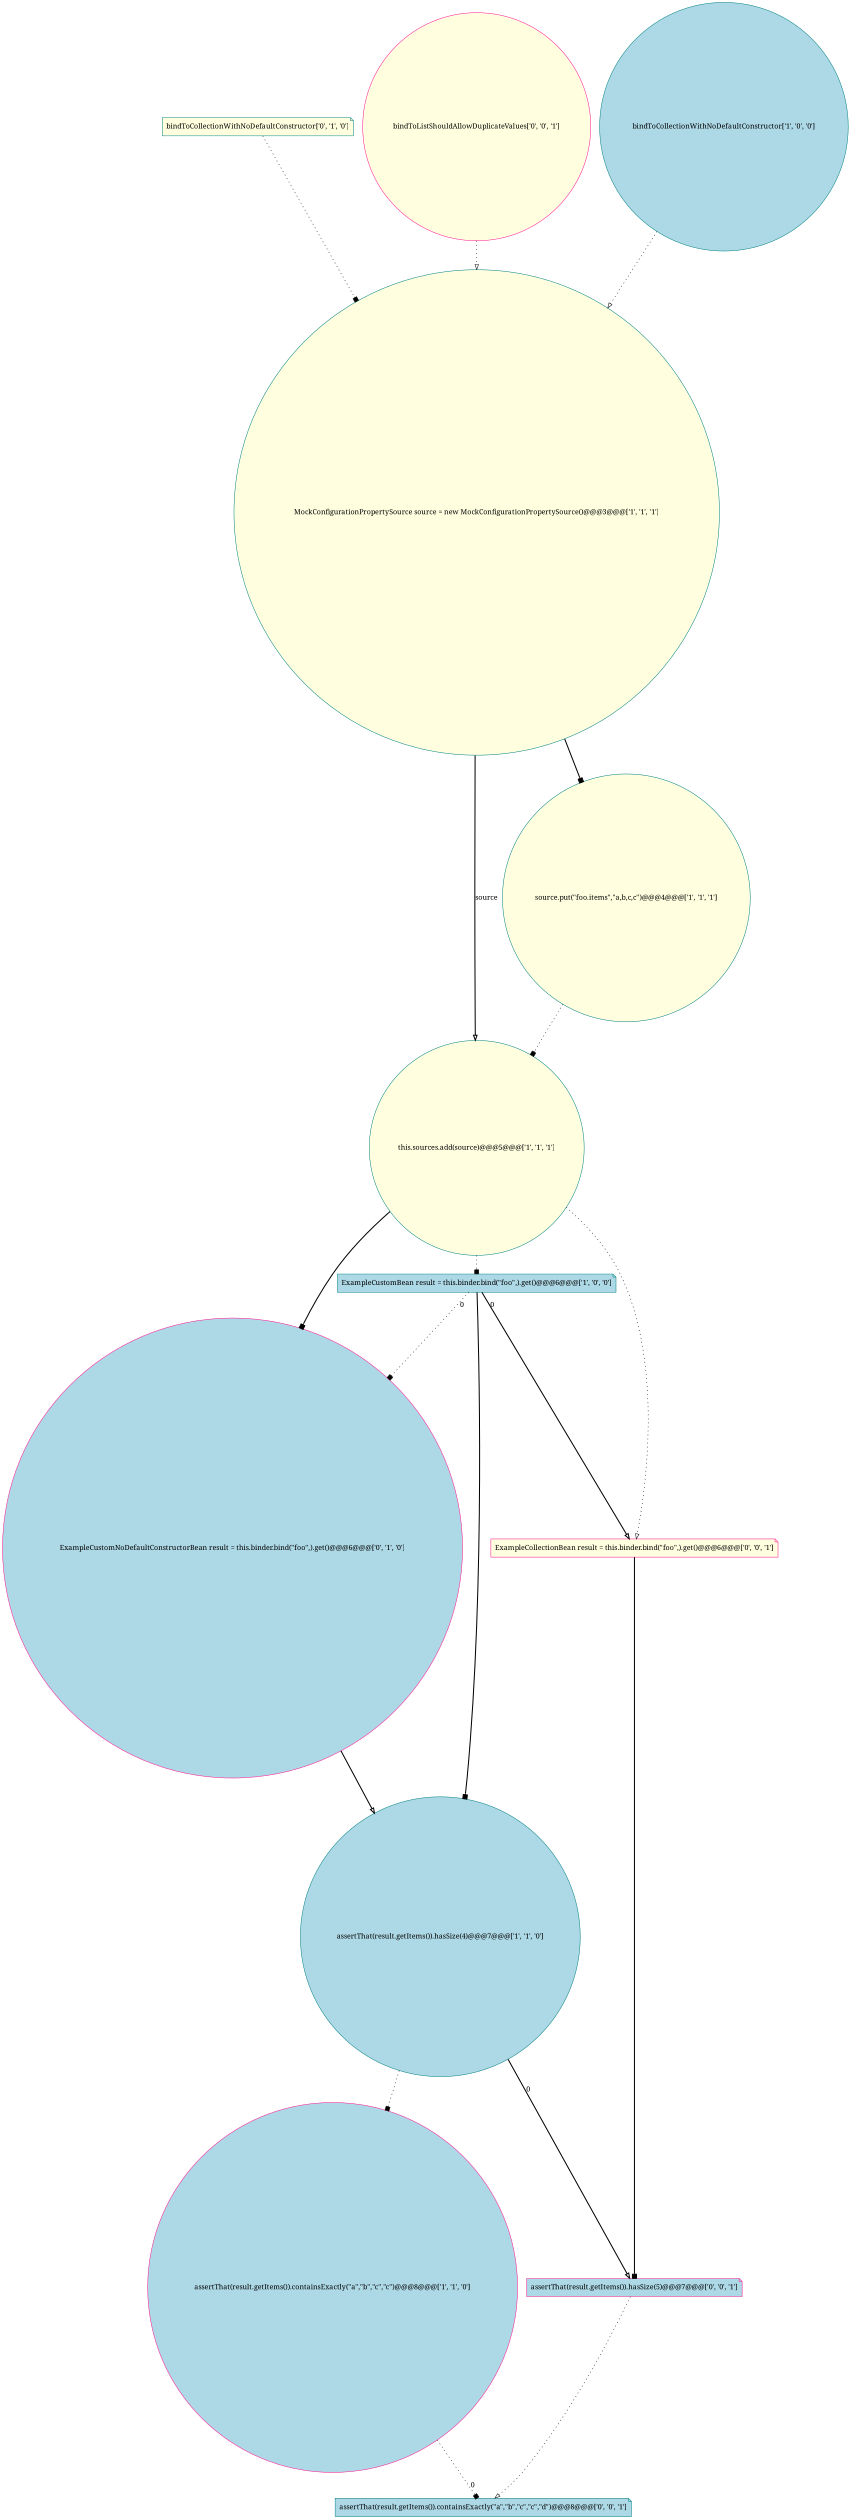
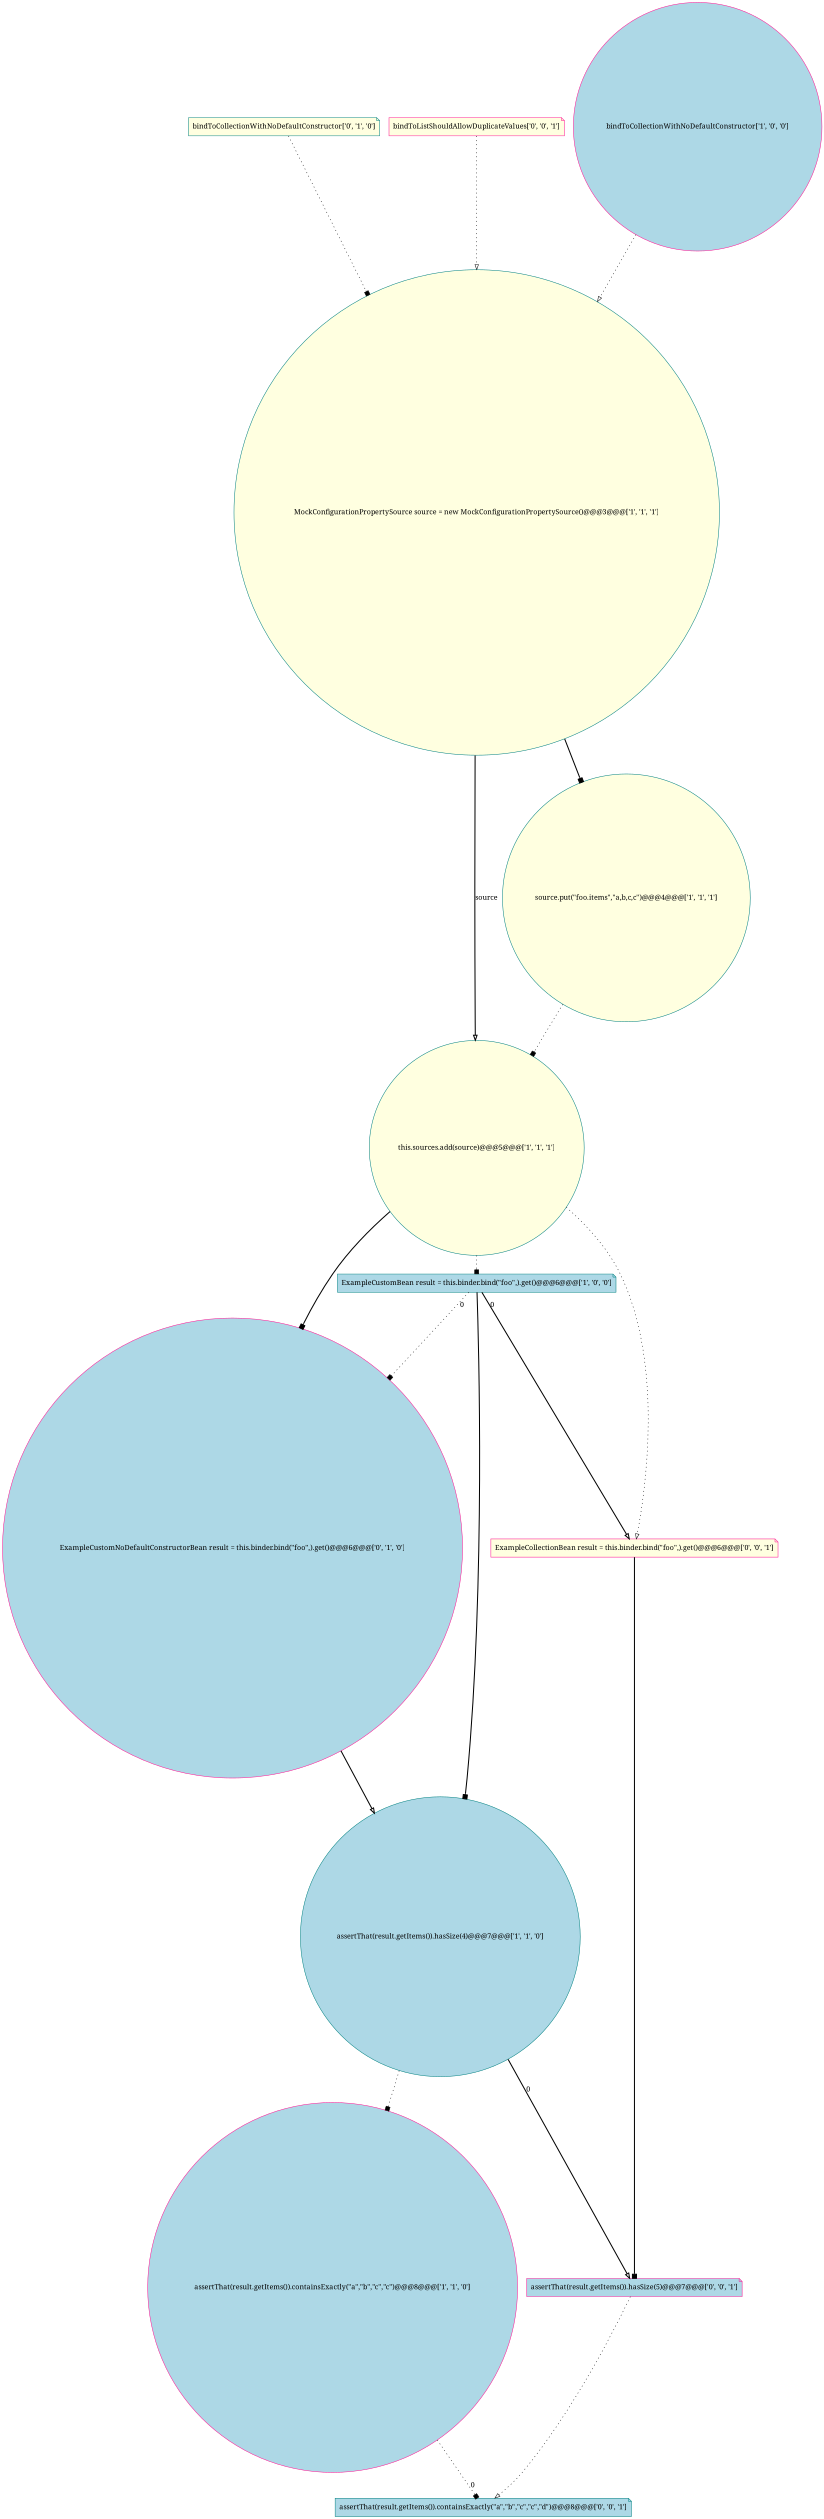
(477, 127) -> (477, 127)
(724, 127) -> (698, 127)
